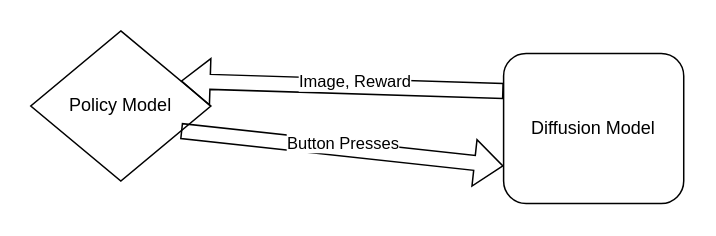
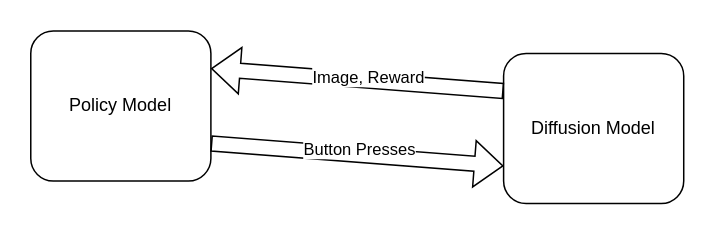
(121, 106) -> (121, 106)
